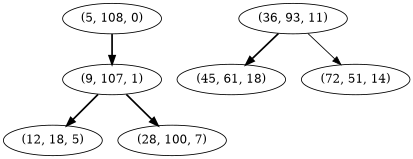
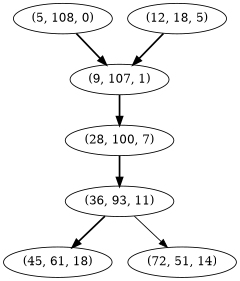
(85, 107) -> (151, 46)
none -> (120, 167)
